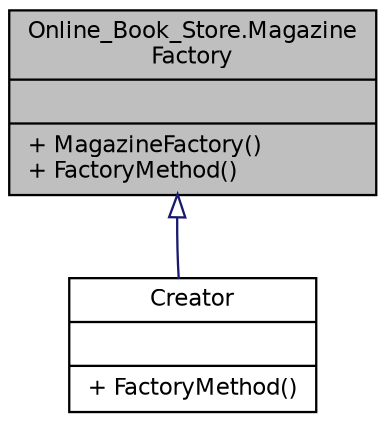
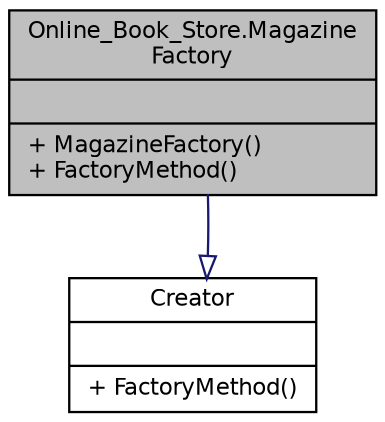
(177, 248) -> (208, 225)
